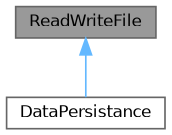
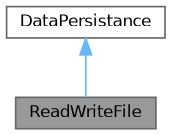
(86, 76) -> (86, 76)
